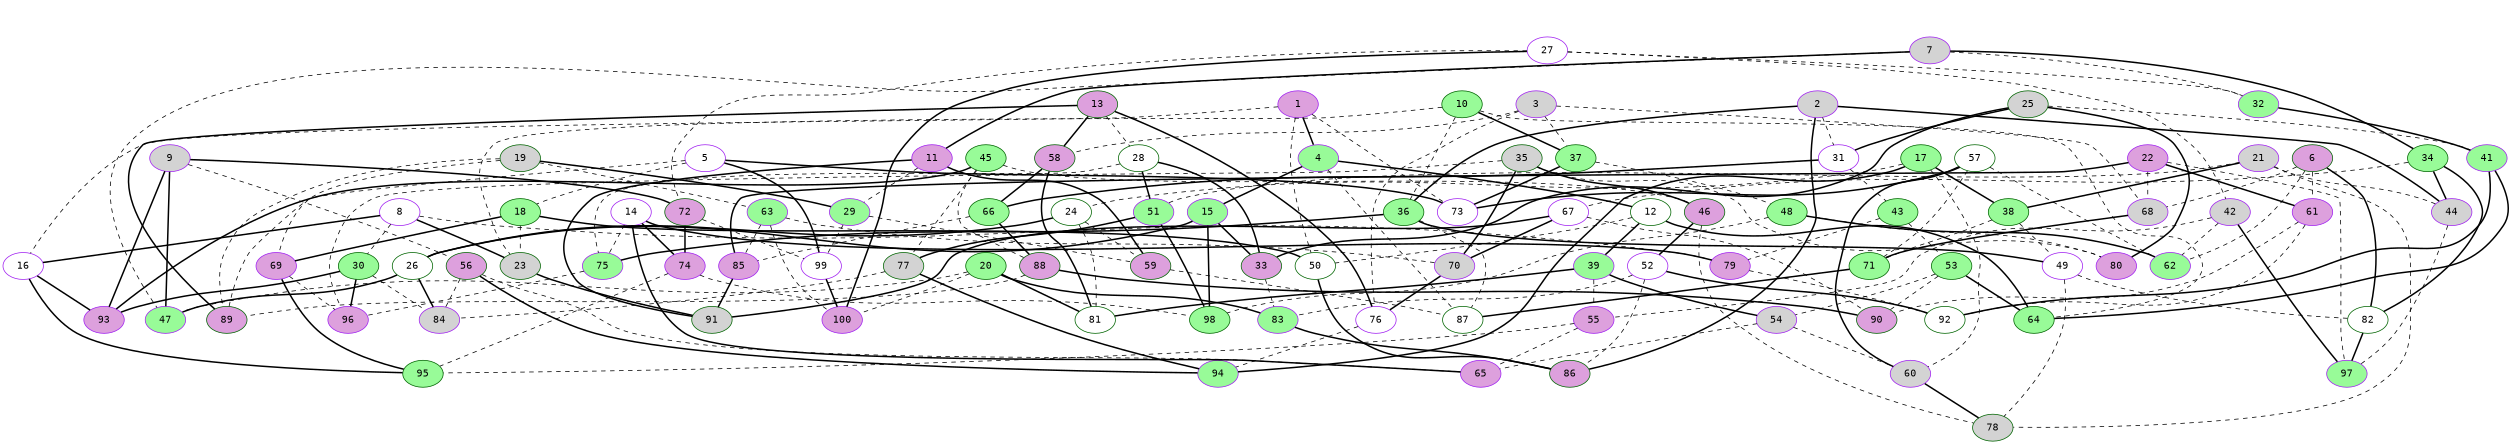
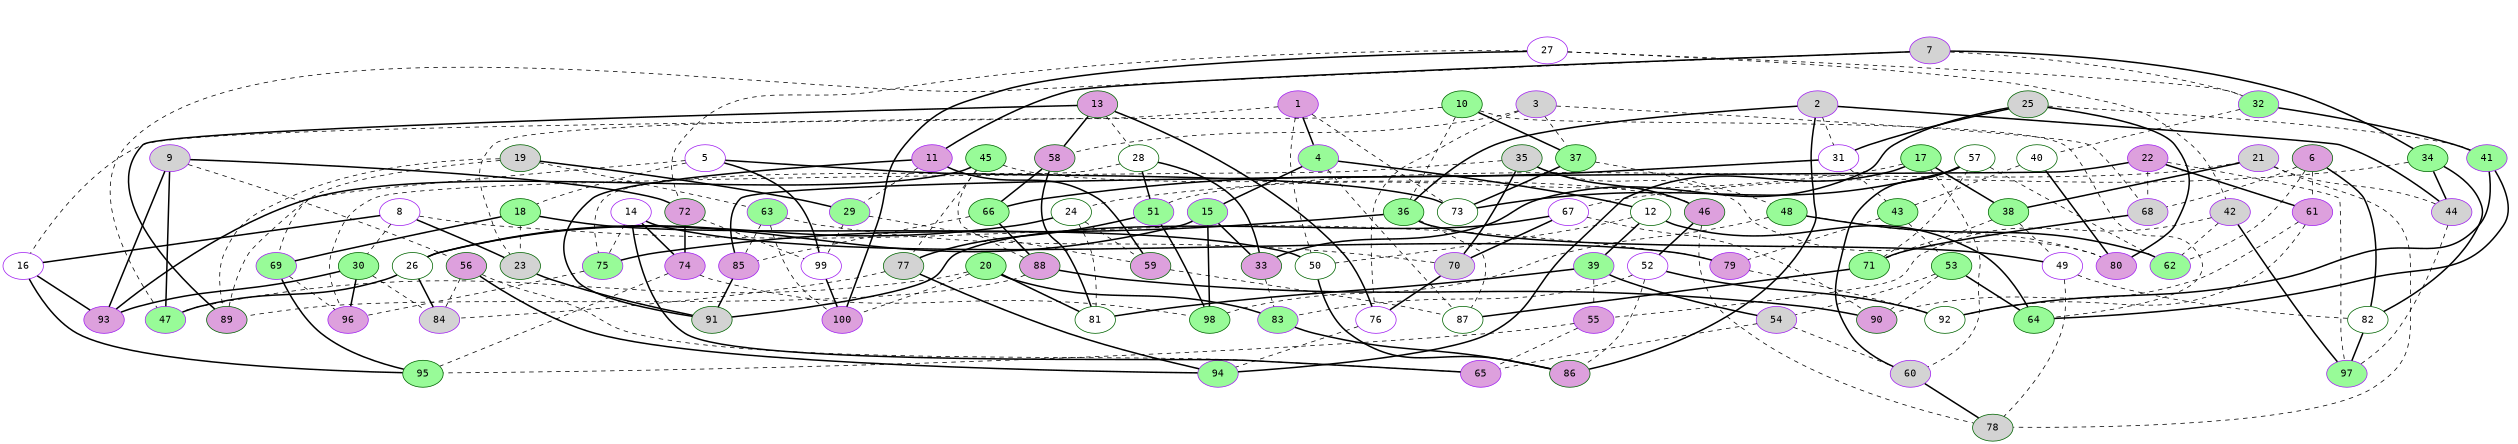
none -> (2037, 158)
(1458, 212) -> (1458, 212)
(276, 266) -> (276, 266)
